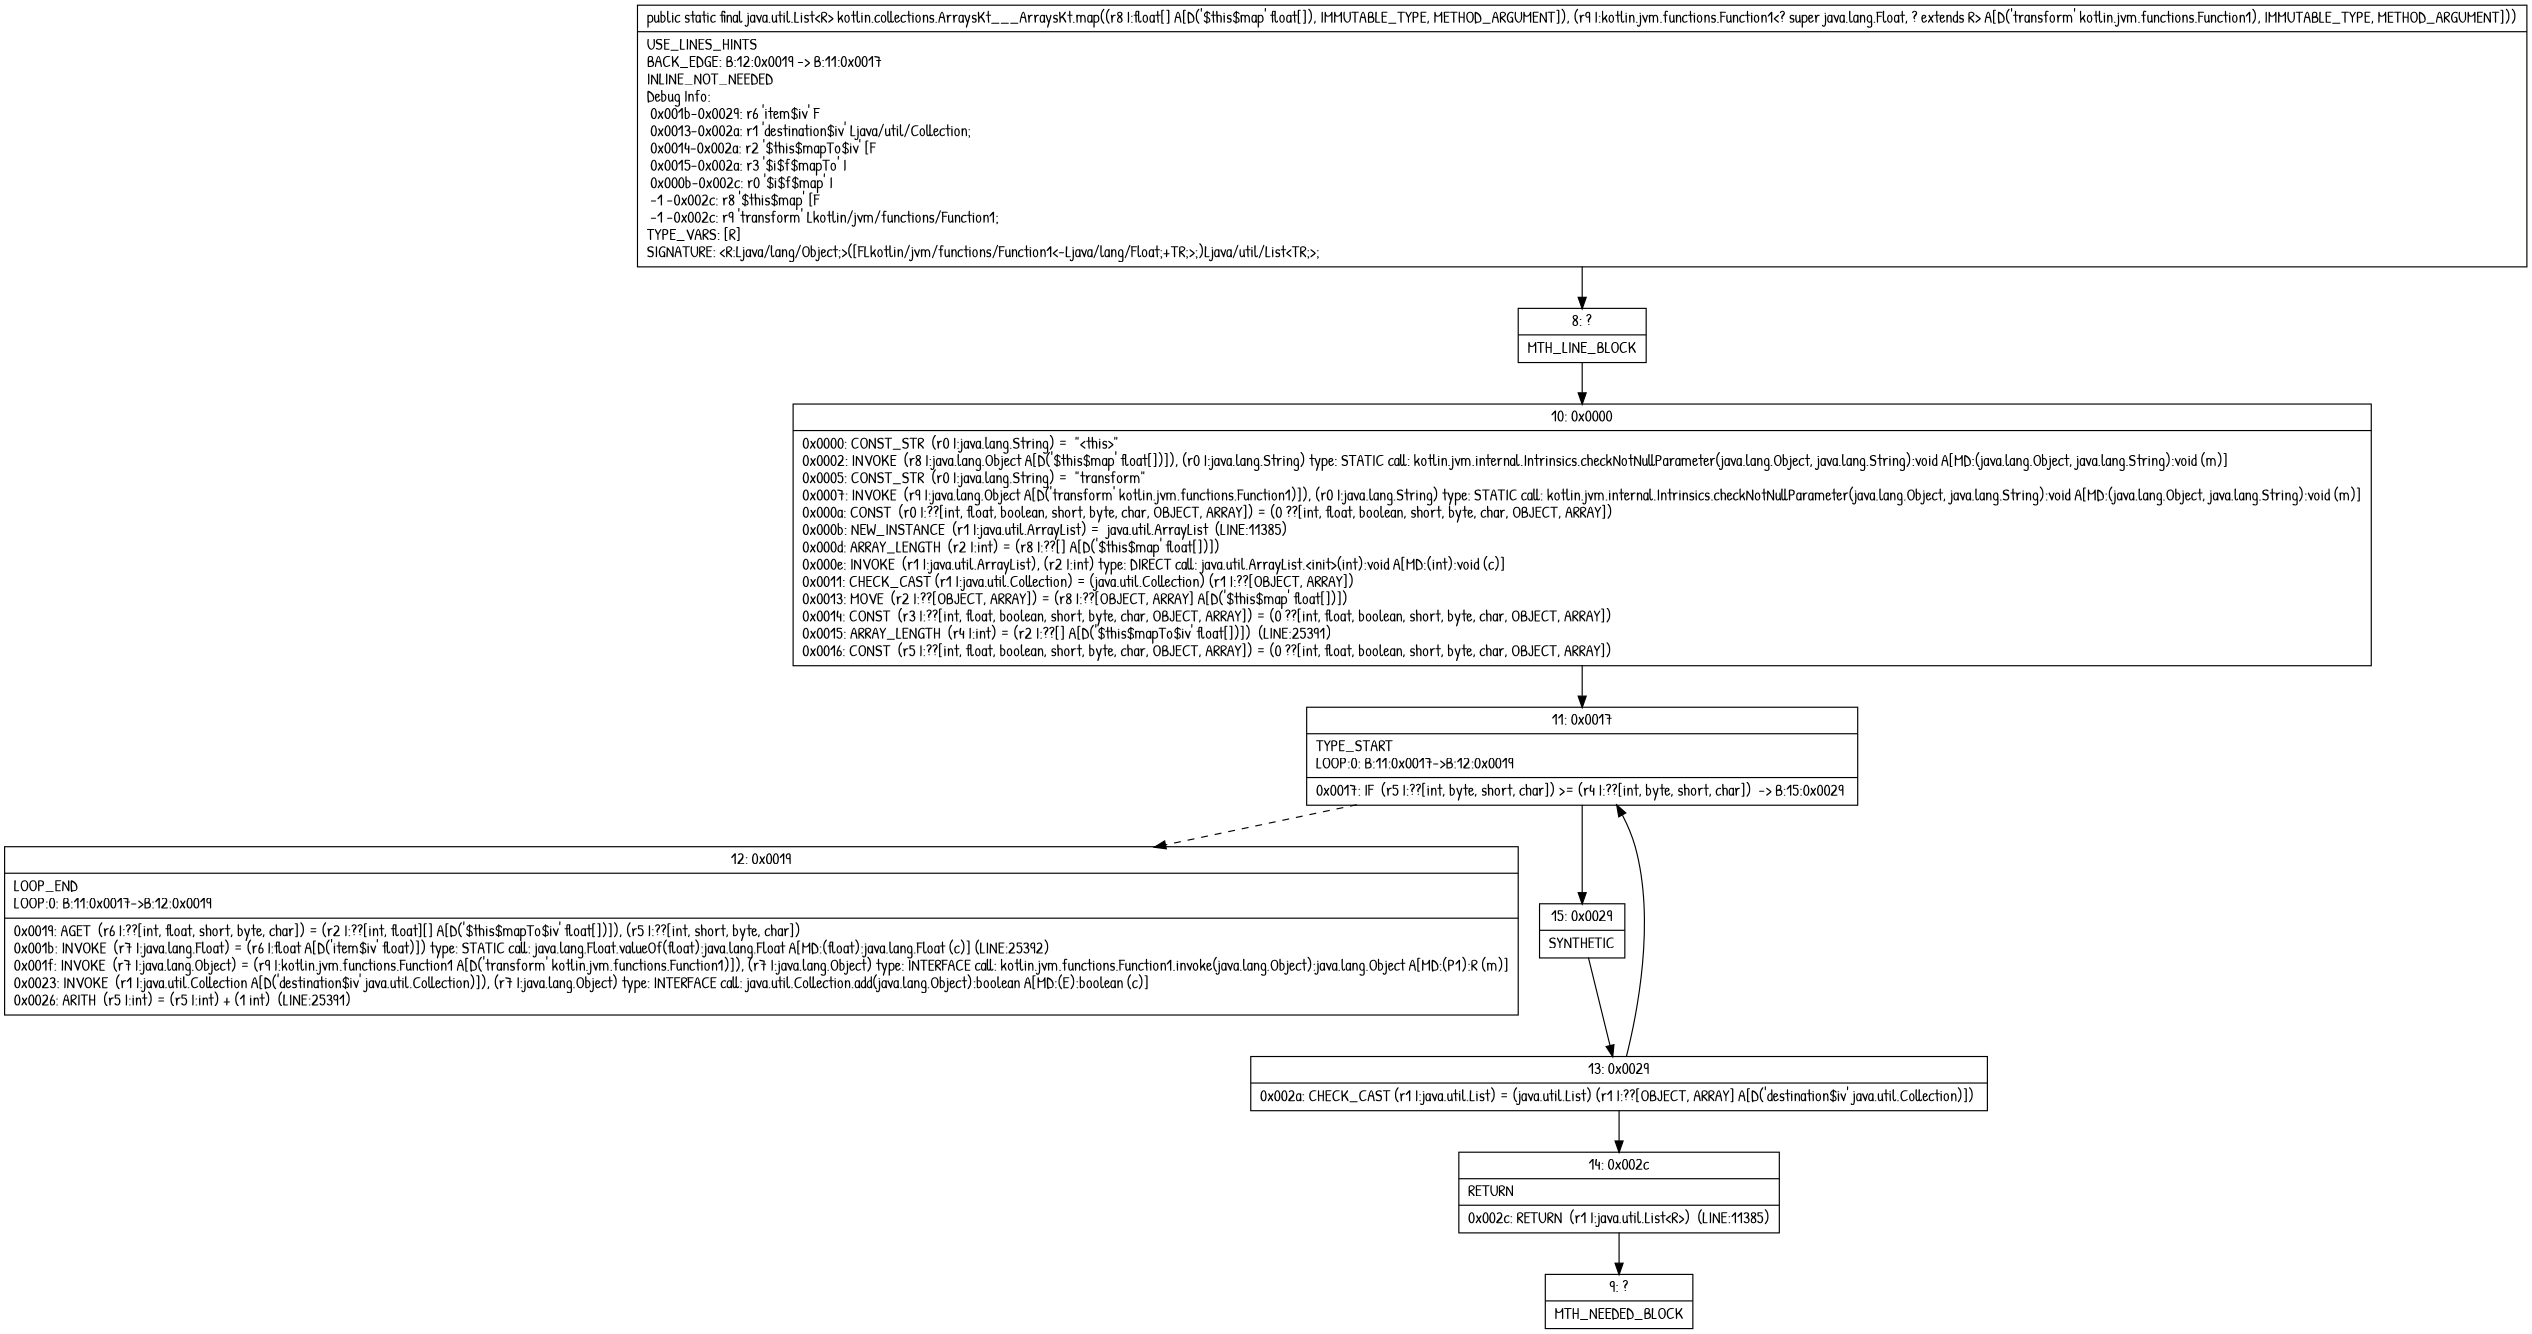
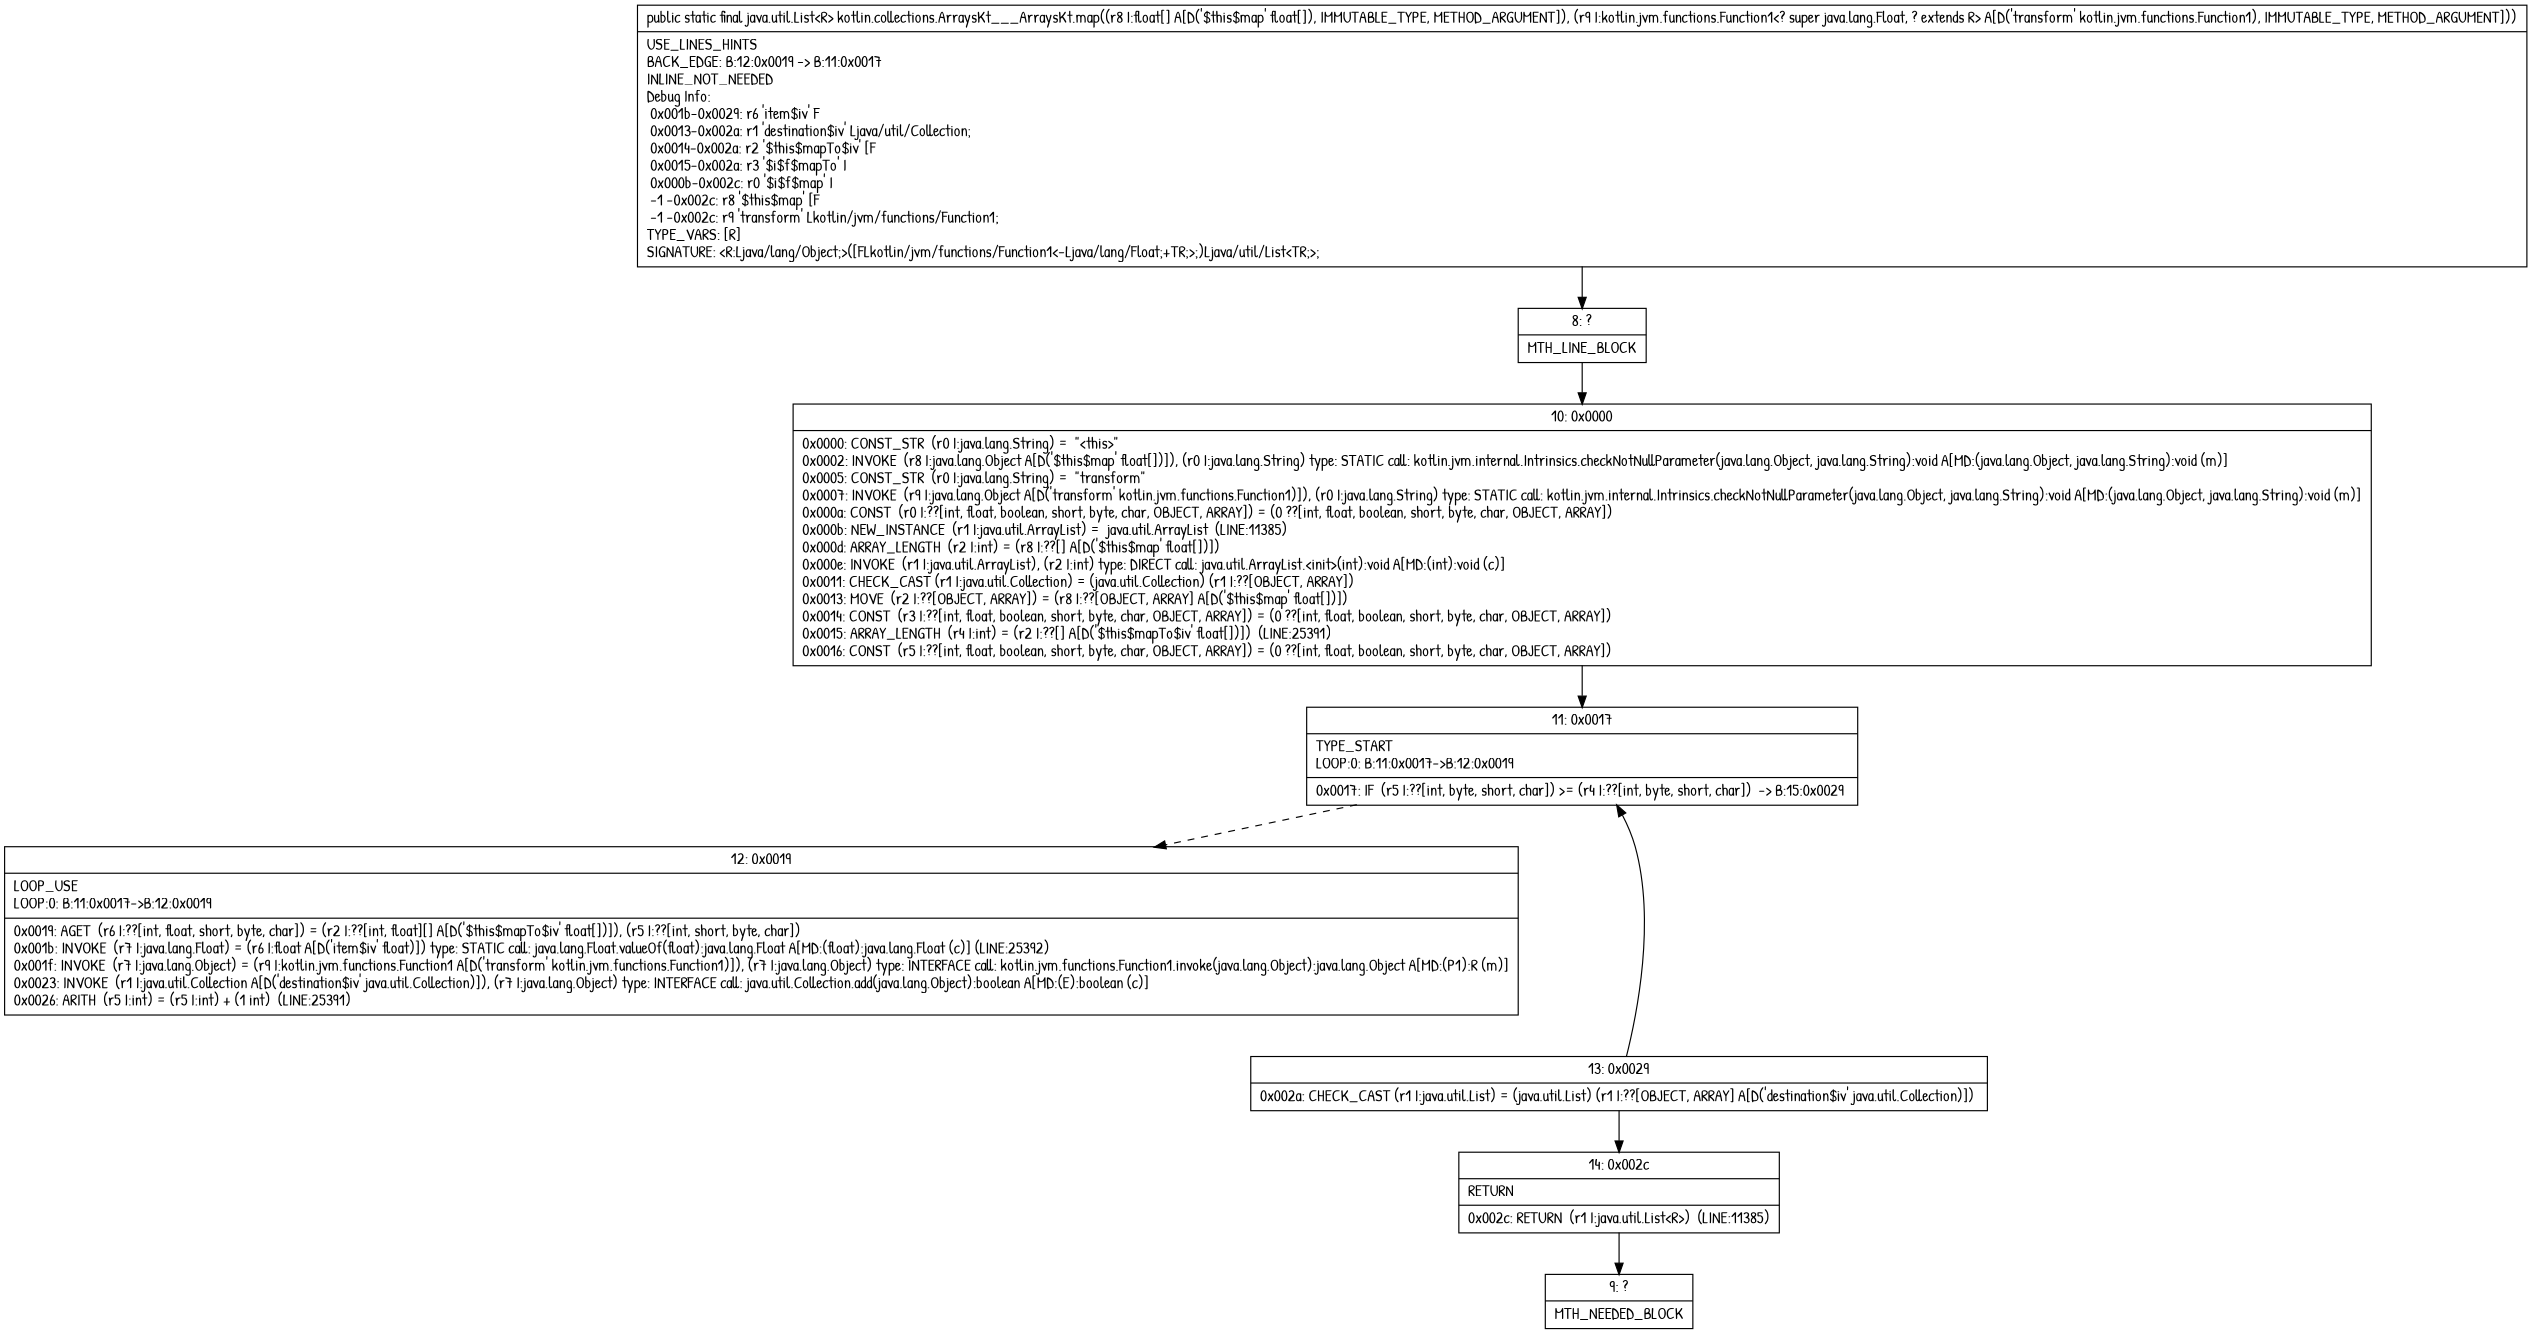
(46, 886) -> (46, 886)
(1582, 931) -> none
